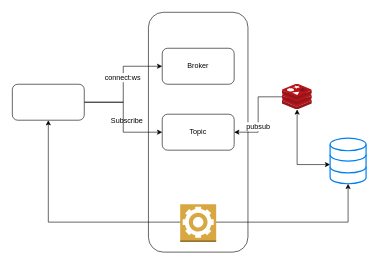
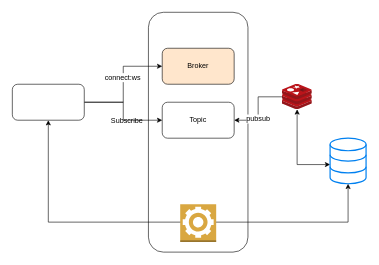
(198, 66) -> (198, 66)
(198, 132) -> (198, 120)
